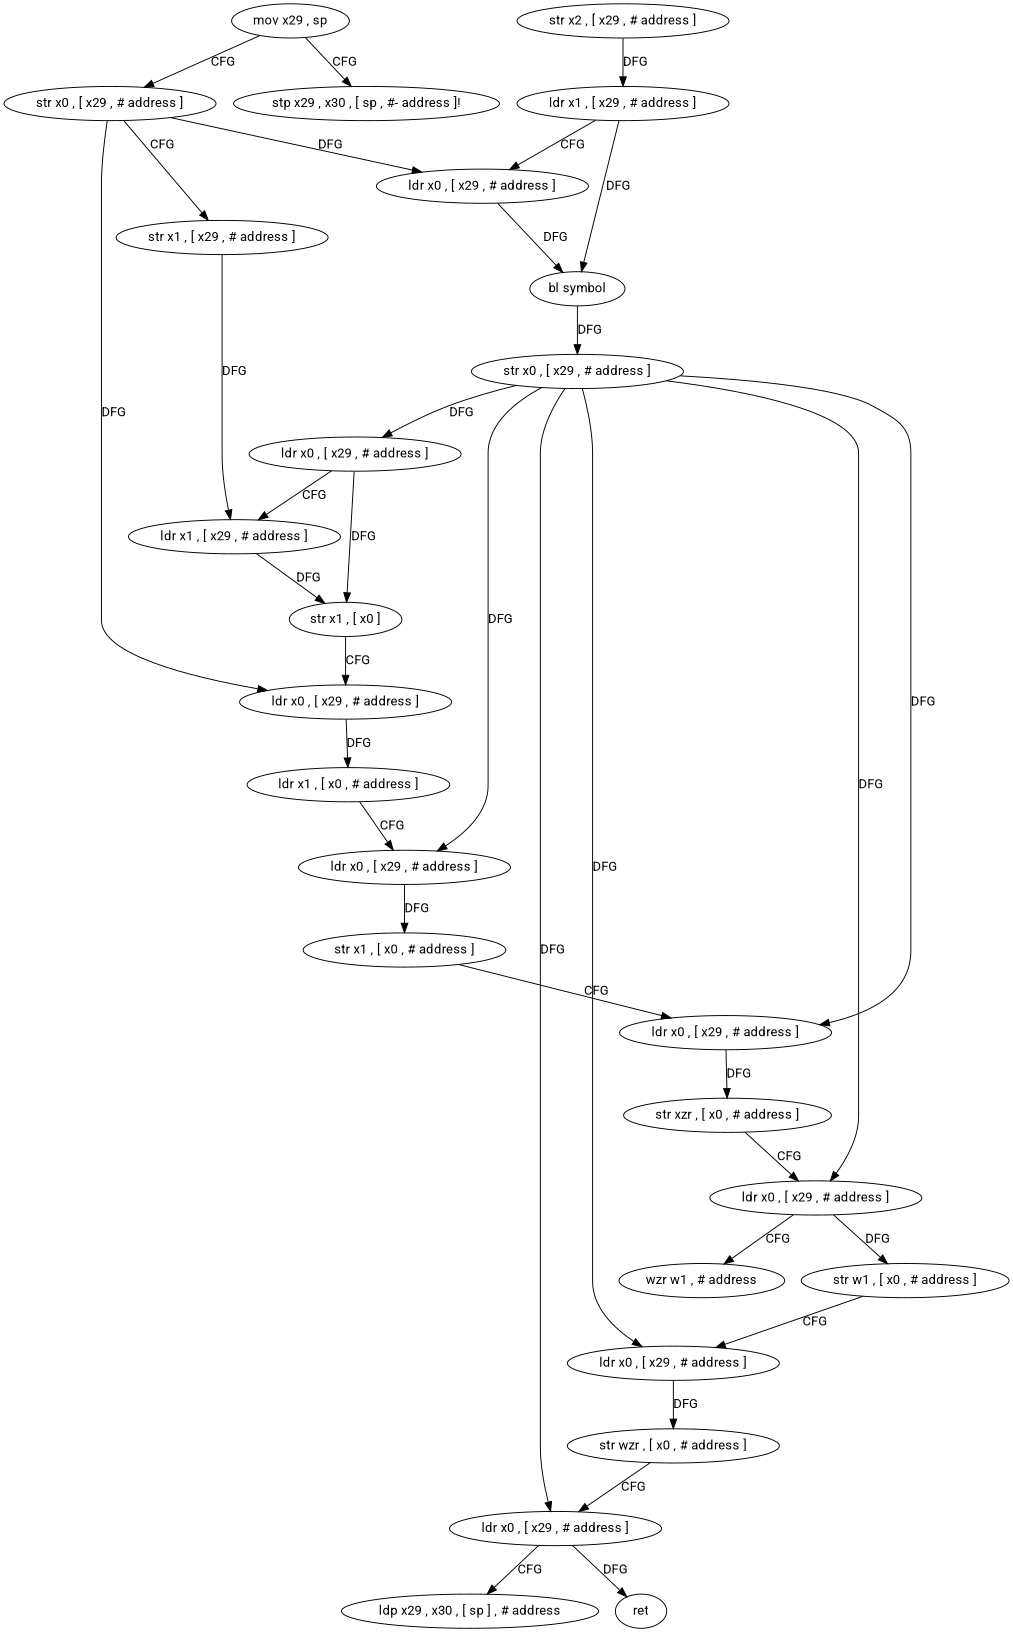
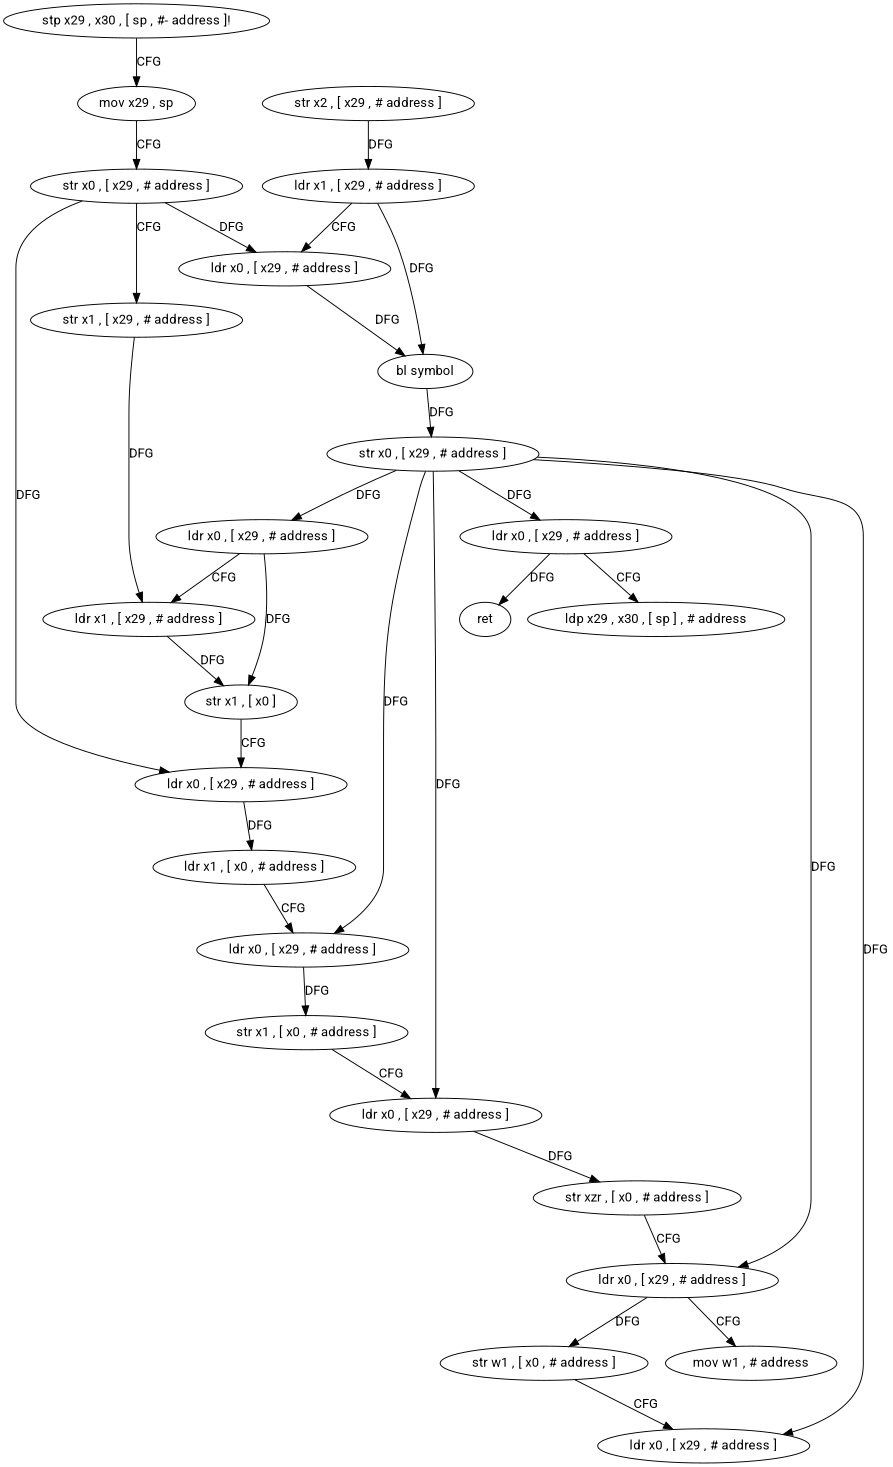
(325, 59) -> (137, 57)
(702, 1281) -> (751, 1363)
(673, 1446) -> none
